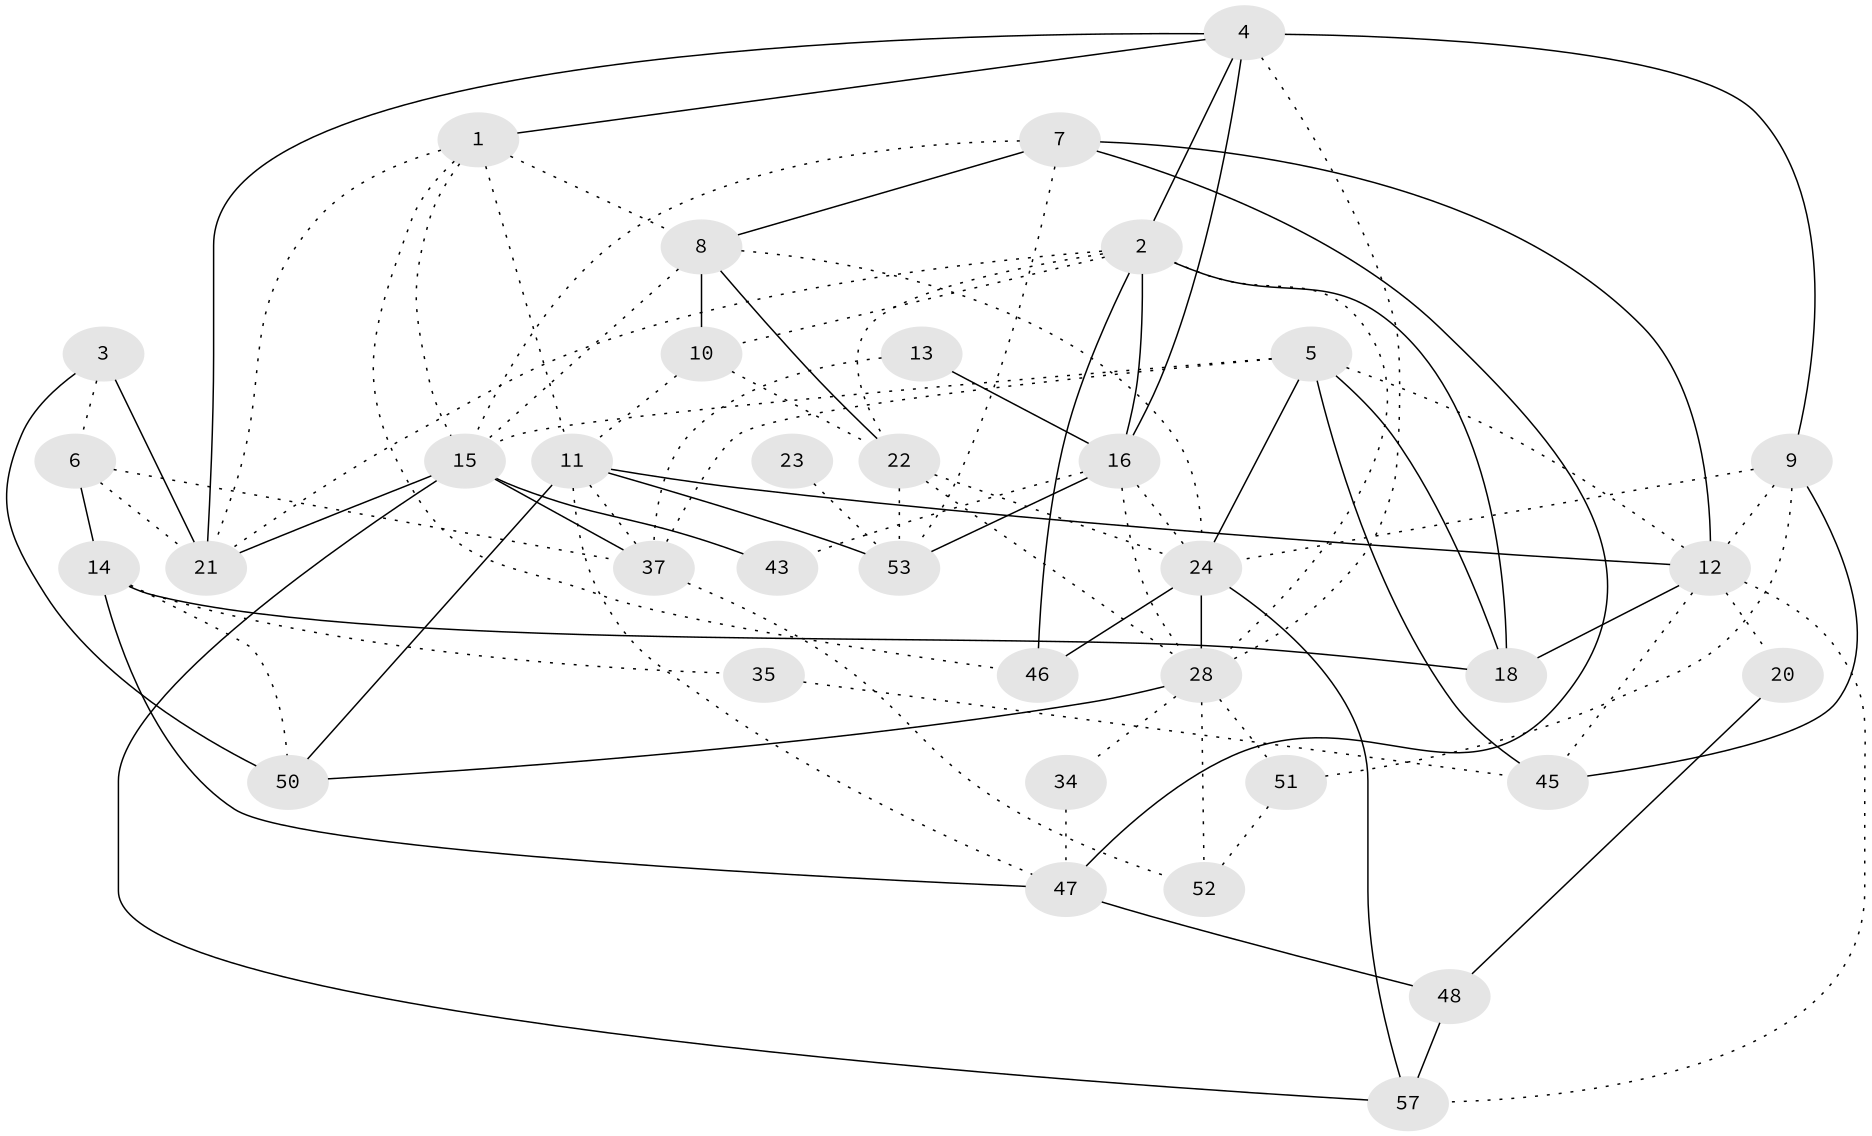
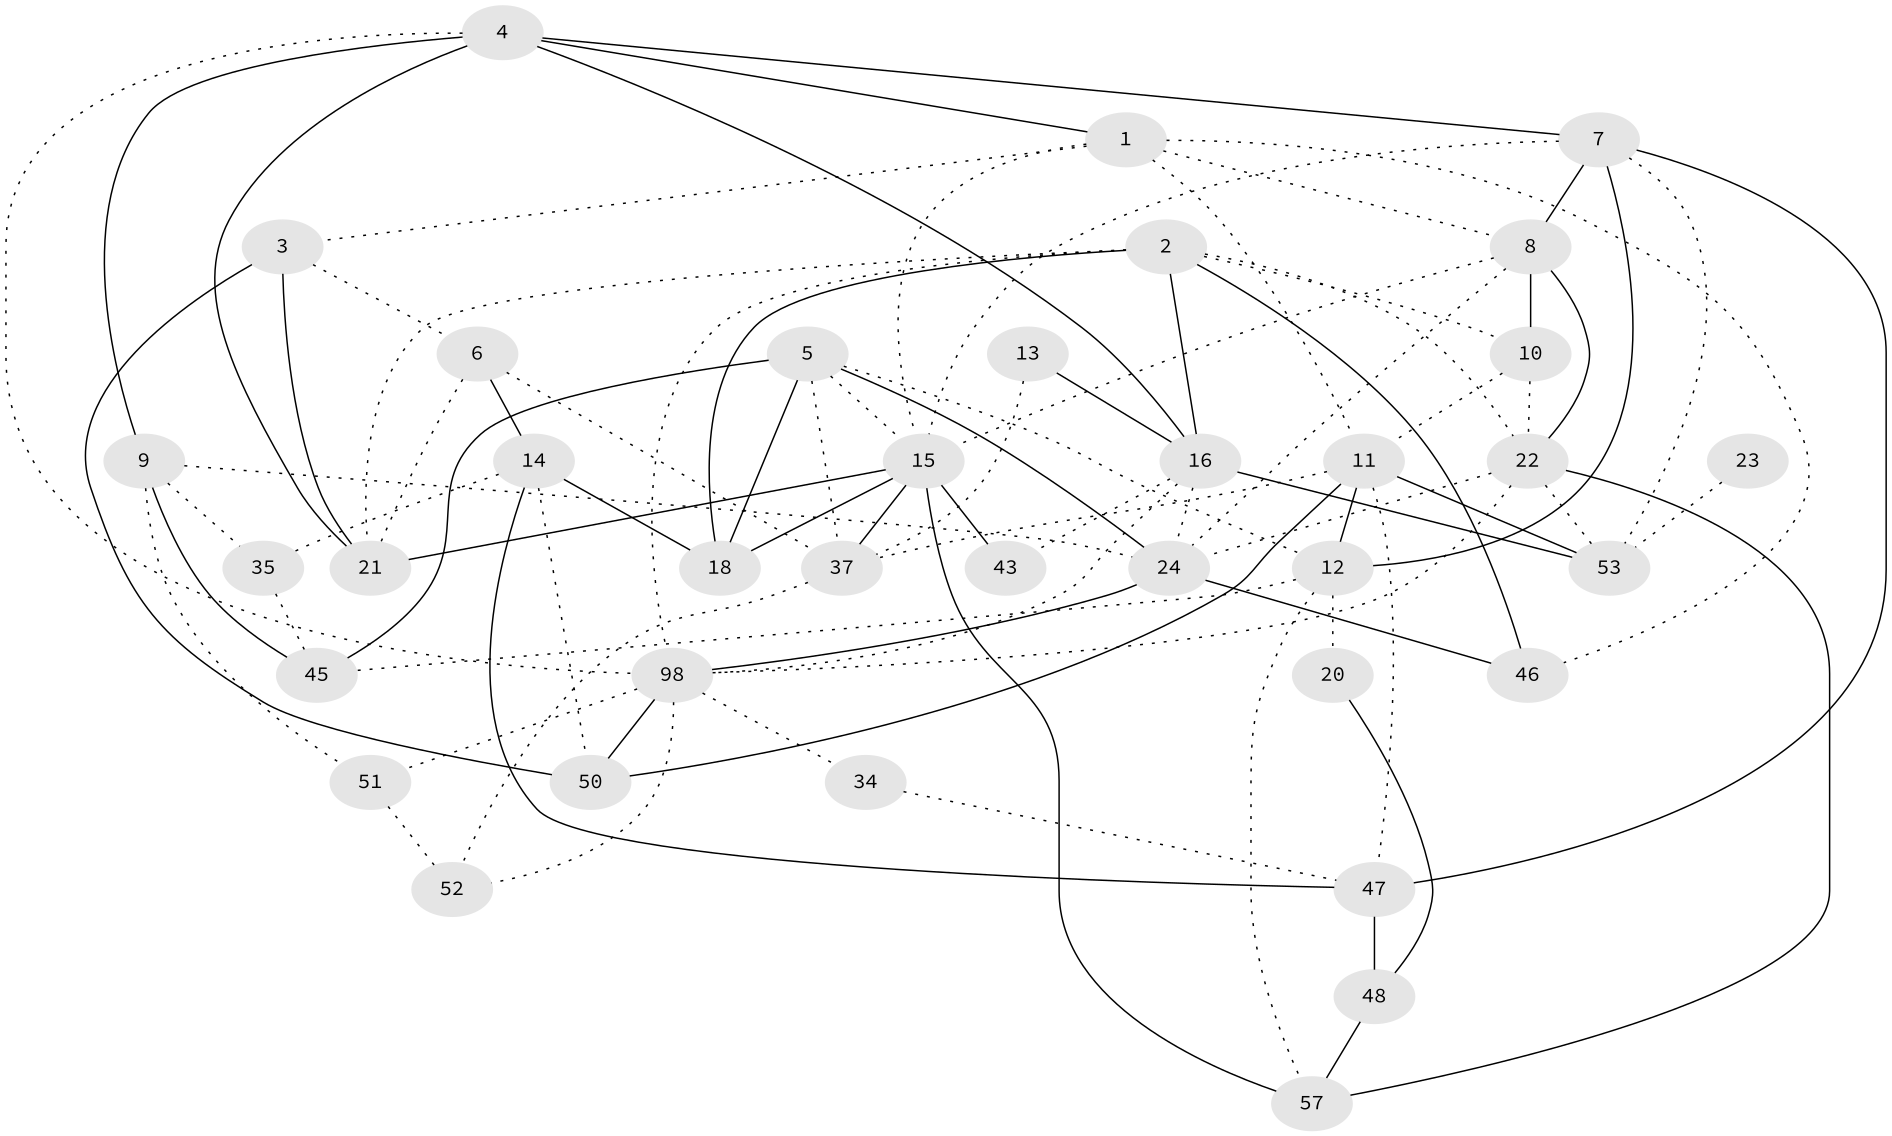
(1193, 140) -> (1051, 86)
(268, 305) -> (704, 193)
(1751, 515) -> (204, 515)
(1612, 620) -> (843, 504)
(1201, 675) -> (672, 675)
(1368, 807) -> (1830, 873)
